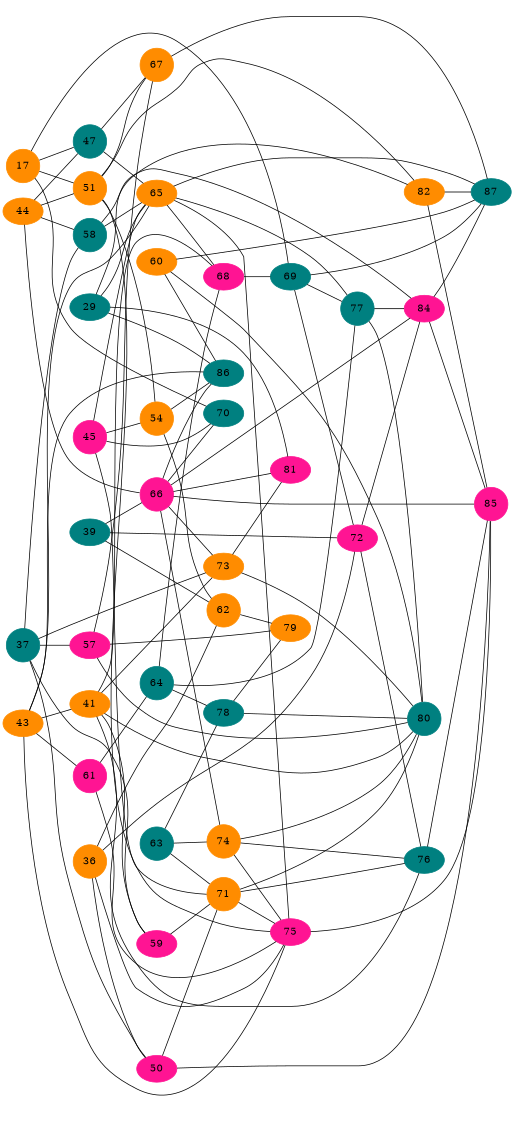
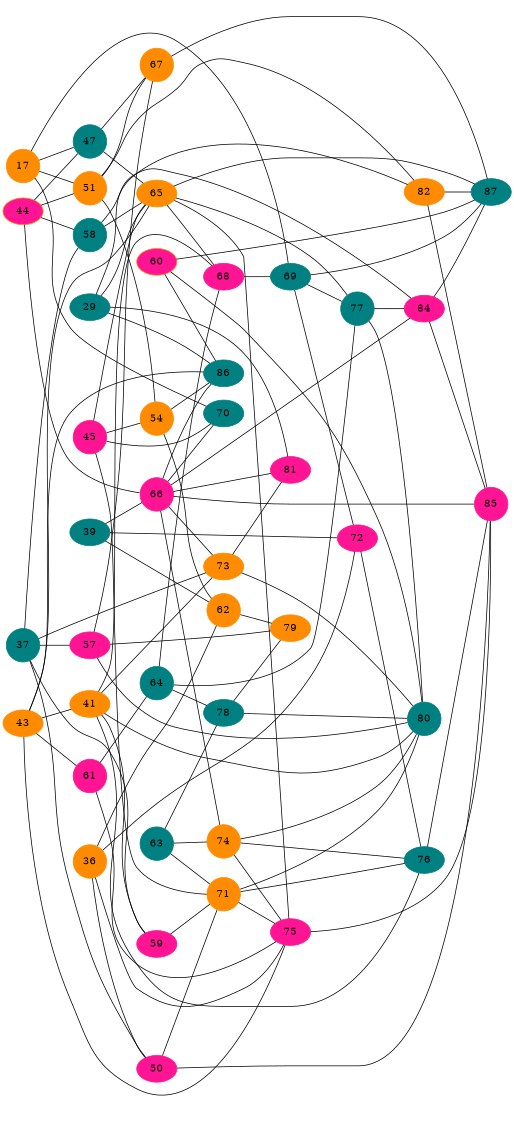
(23, 211) -> (23, 211)
(157, 262) -> (157, 262)
(391, 423) -> none
(112, 693) -> none
